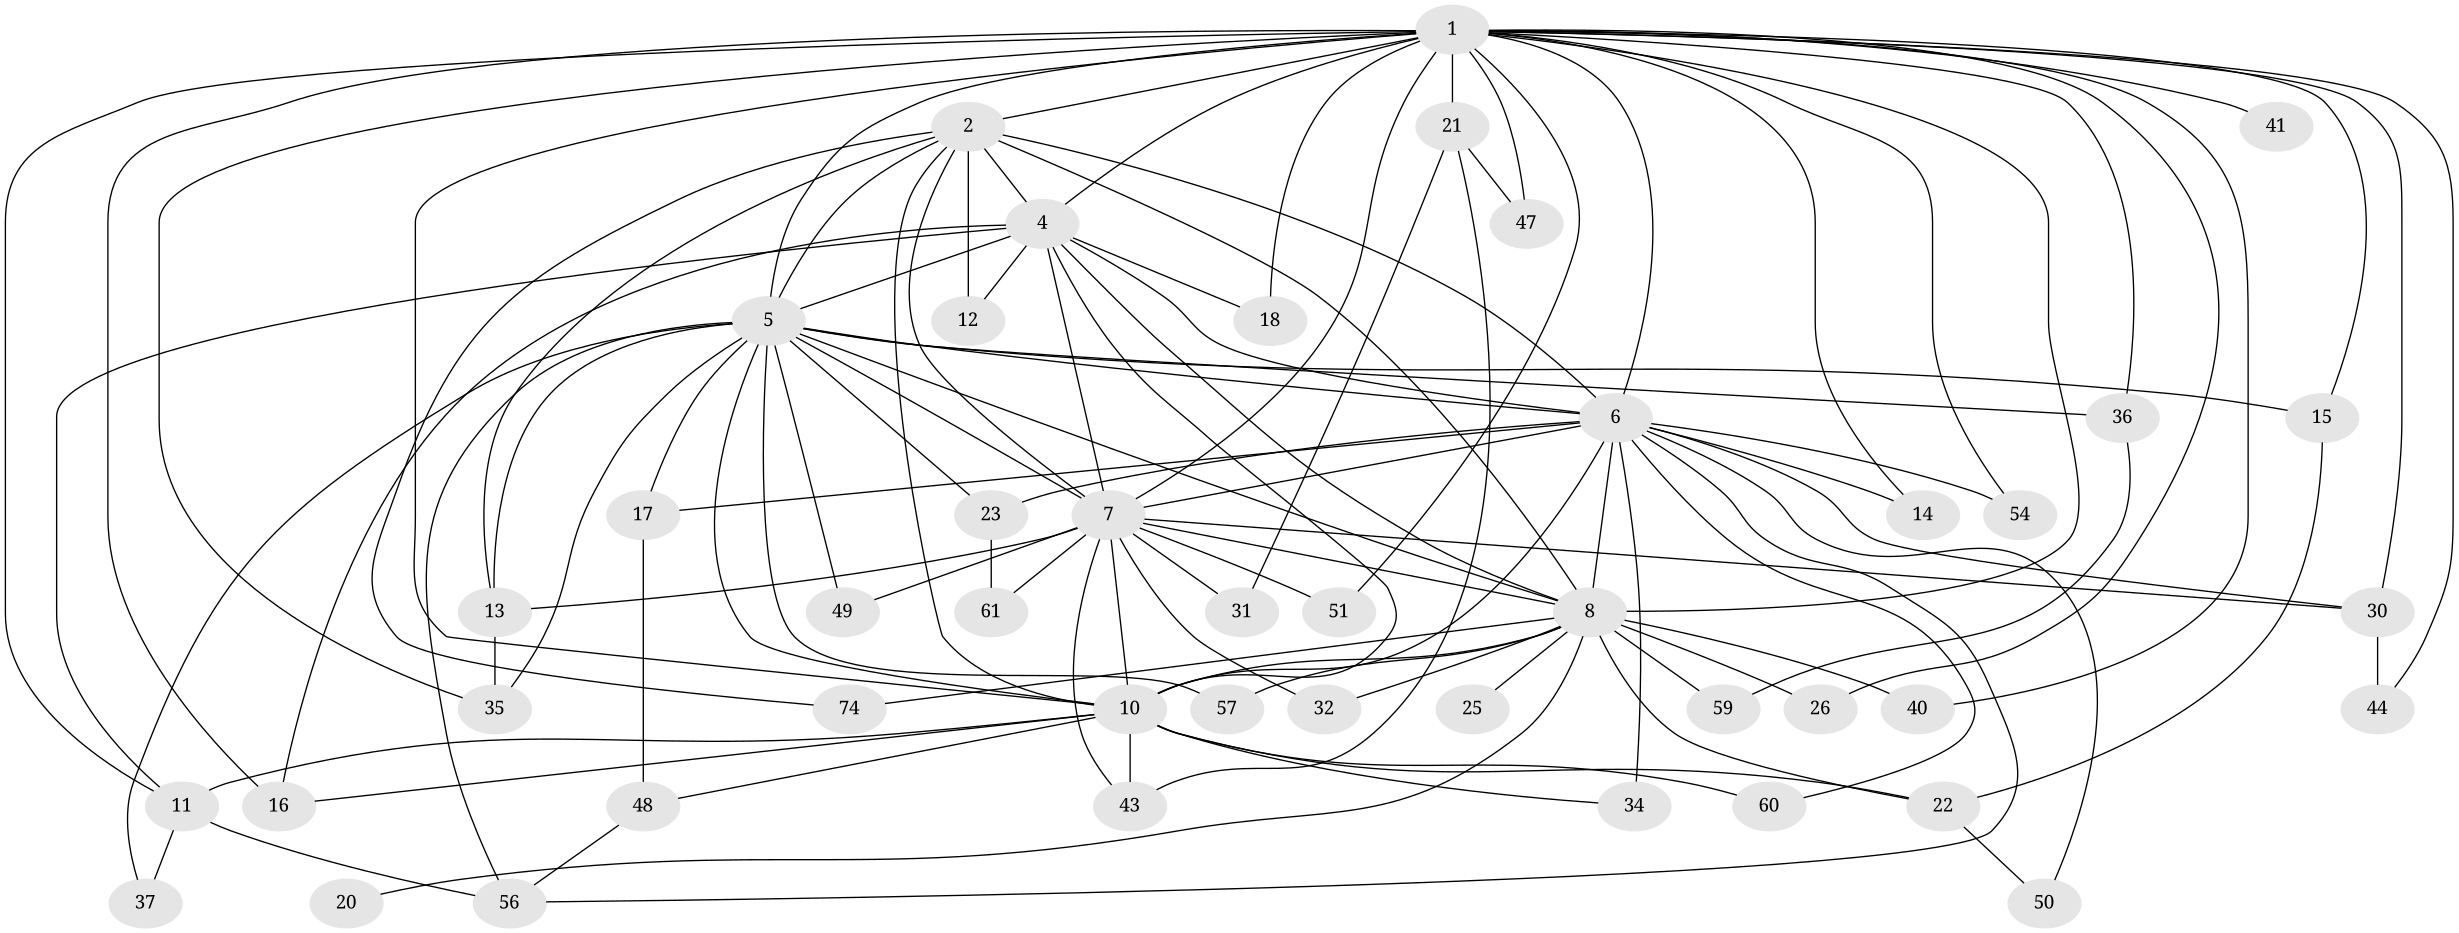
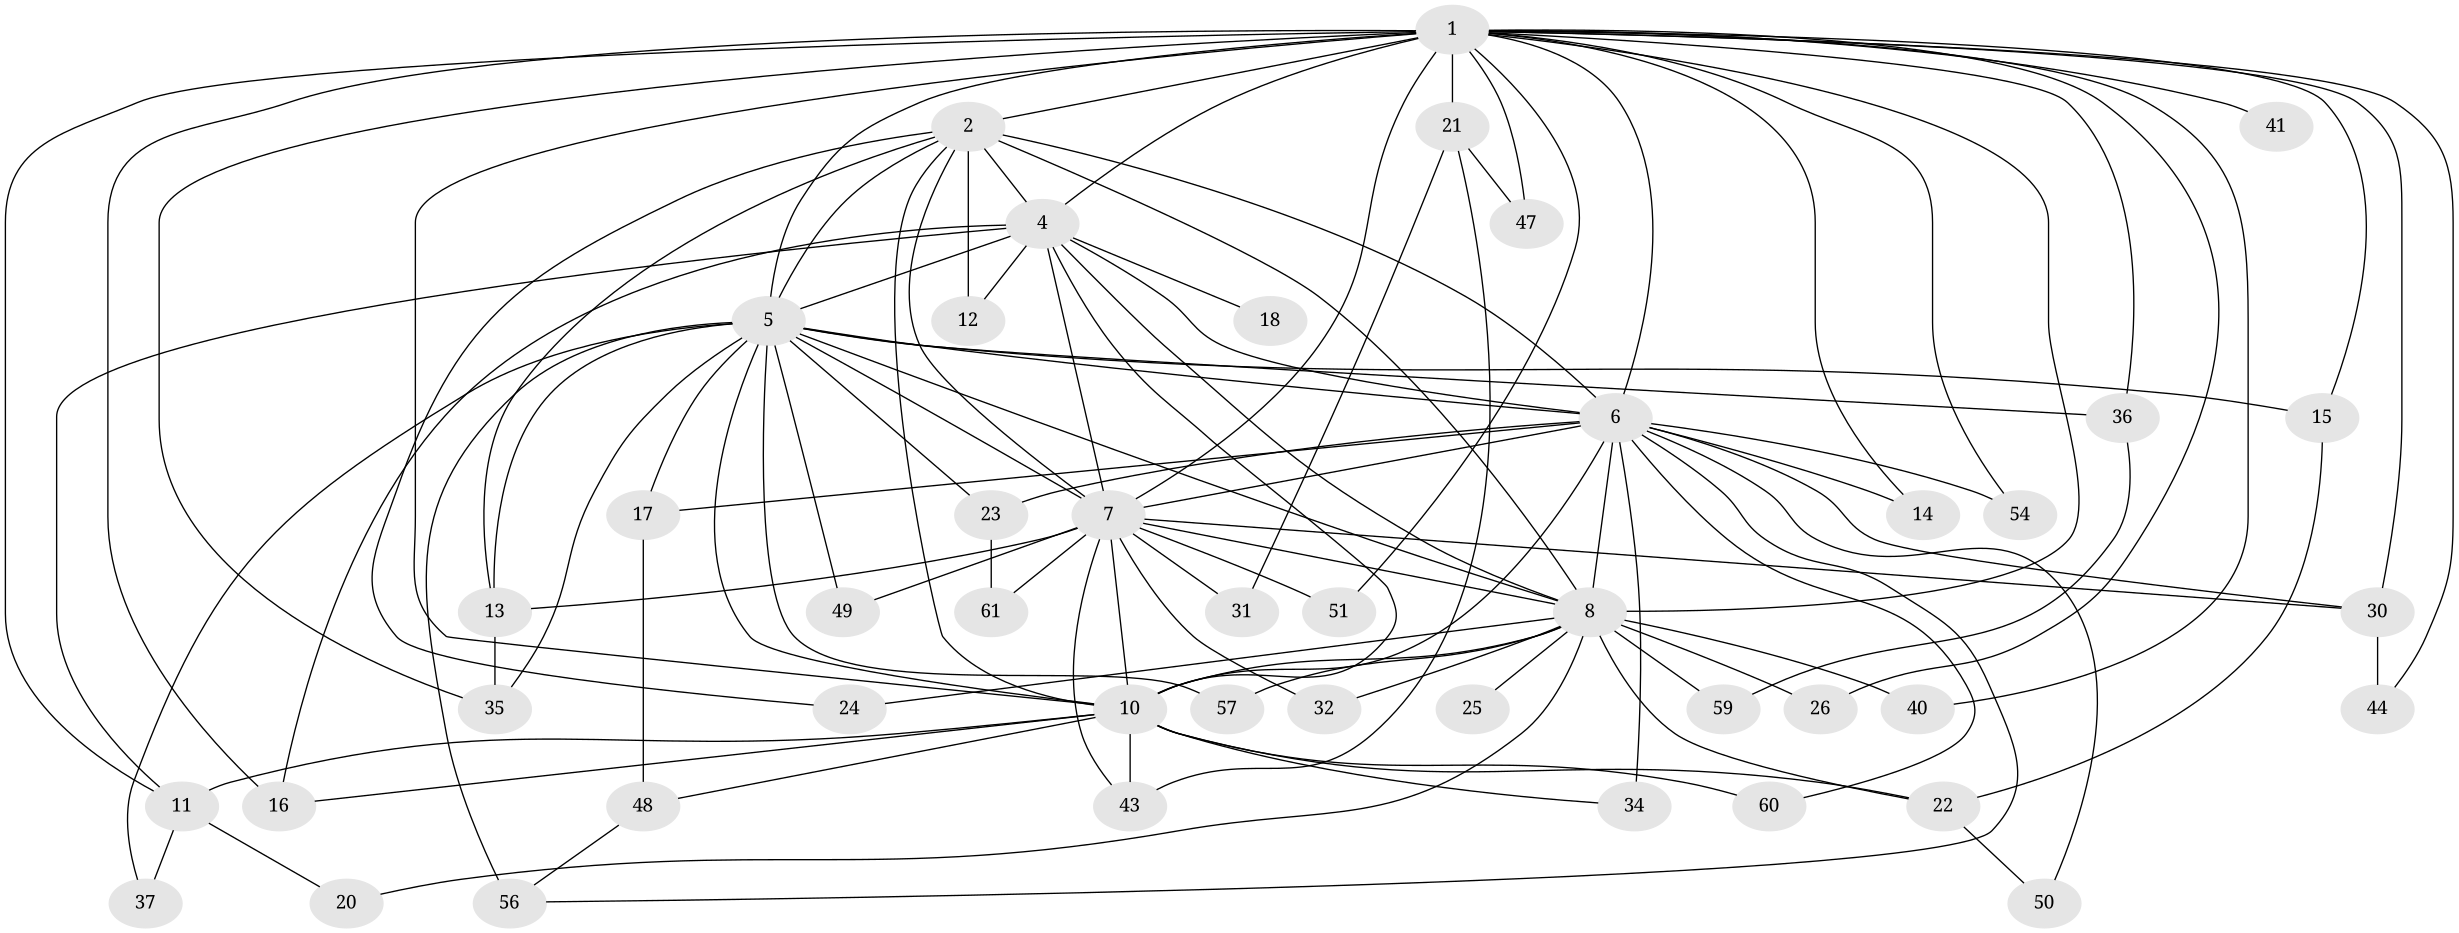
(1303, 142) -> none
(850, 709) -> (850, 709)
(341, 865) -> (264, 855)
